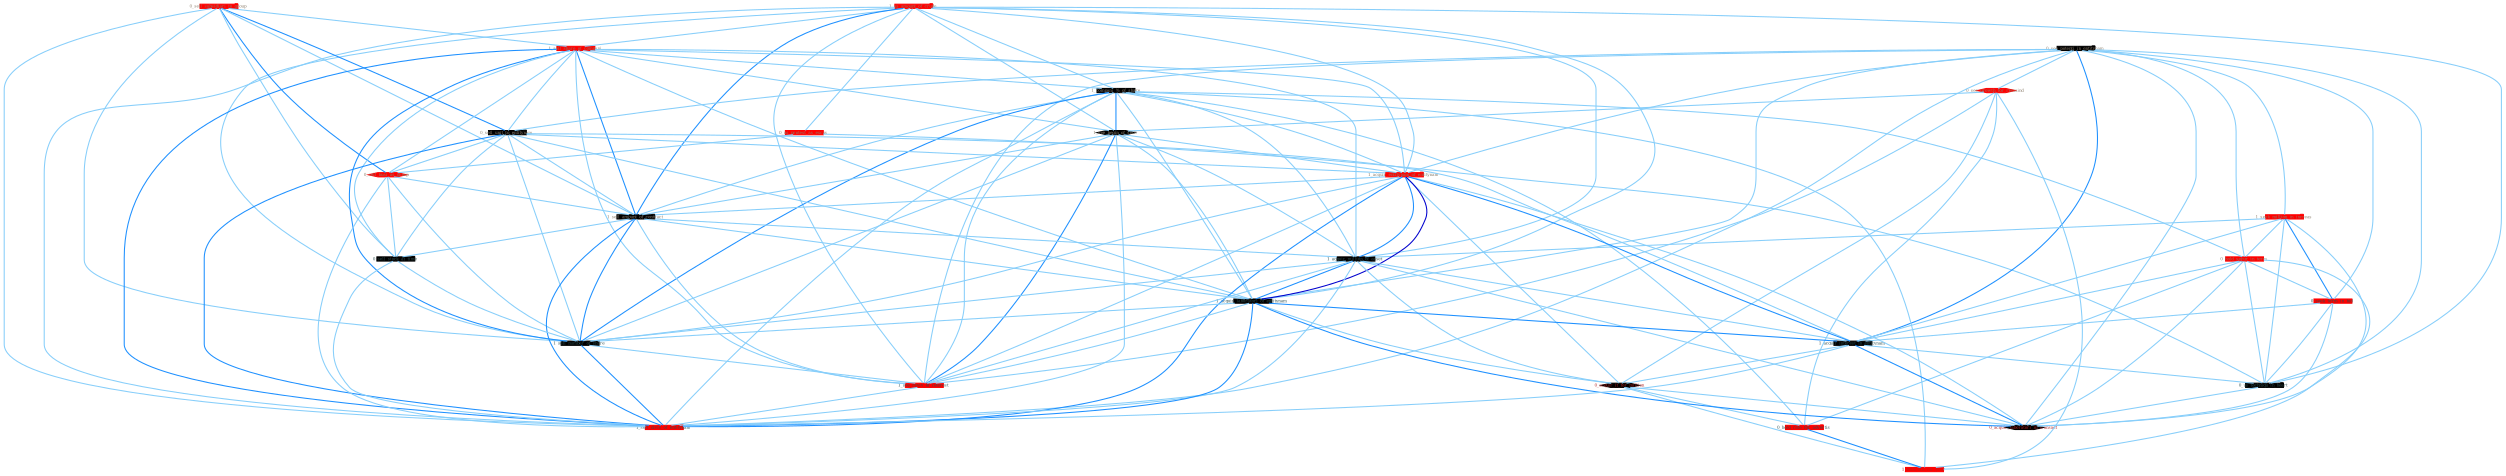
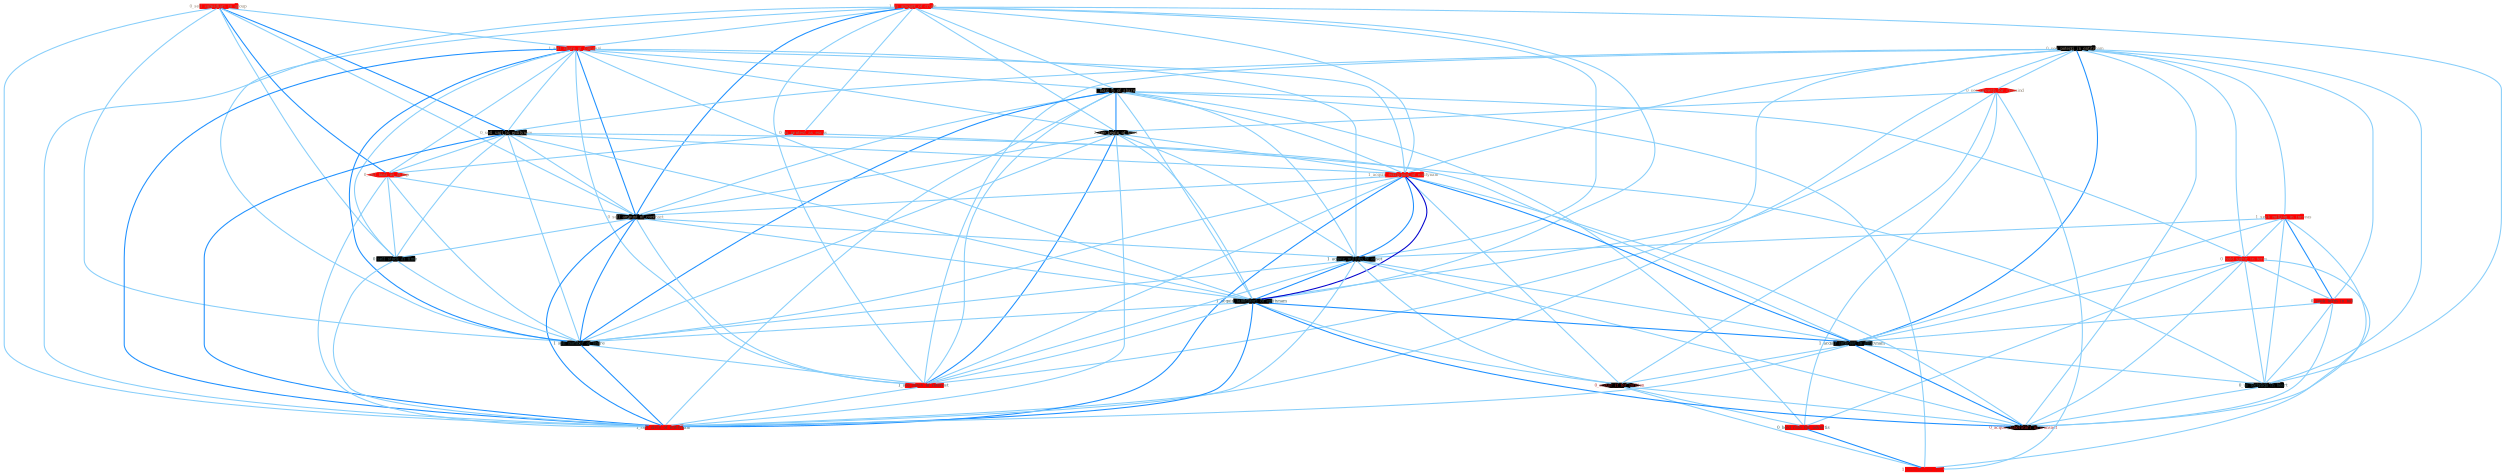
(1116, 91) -> (1116, 91)
(1116, 133) -> (1116, 133)
(636, 217) -> (636, 217)
